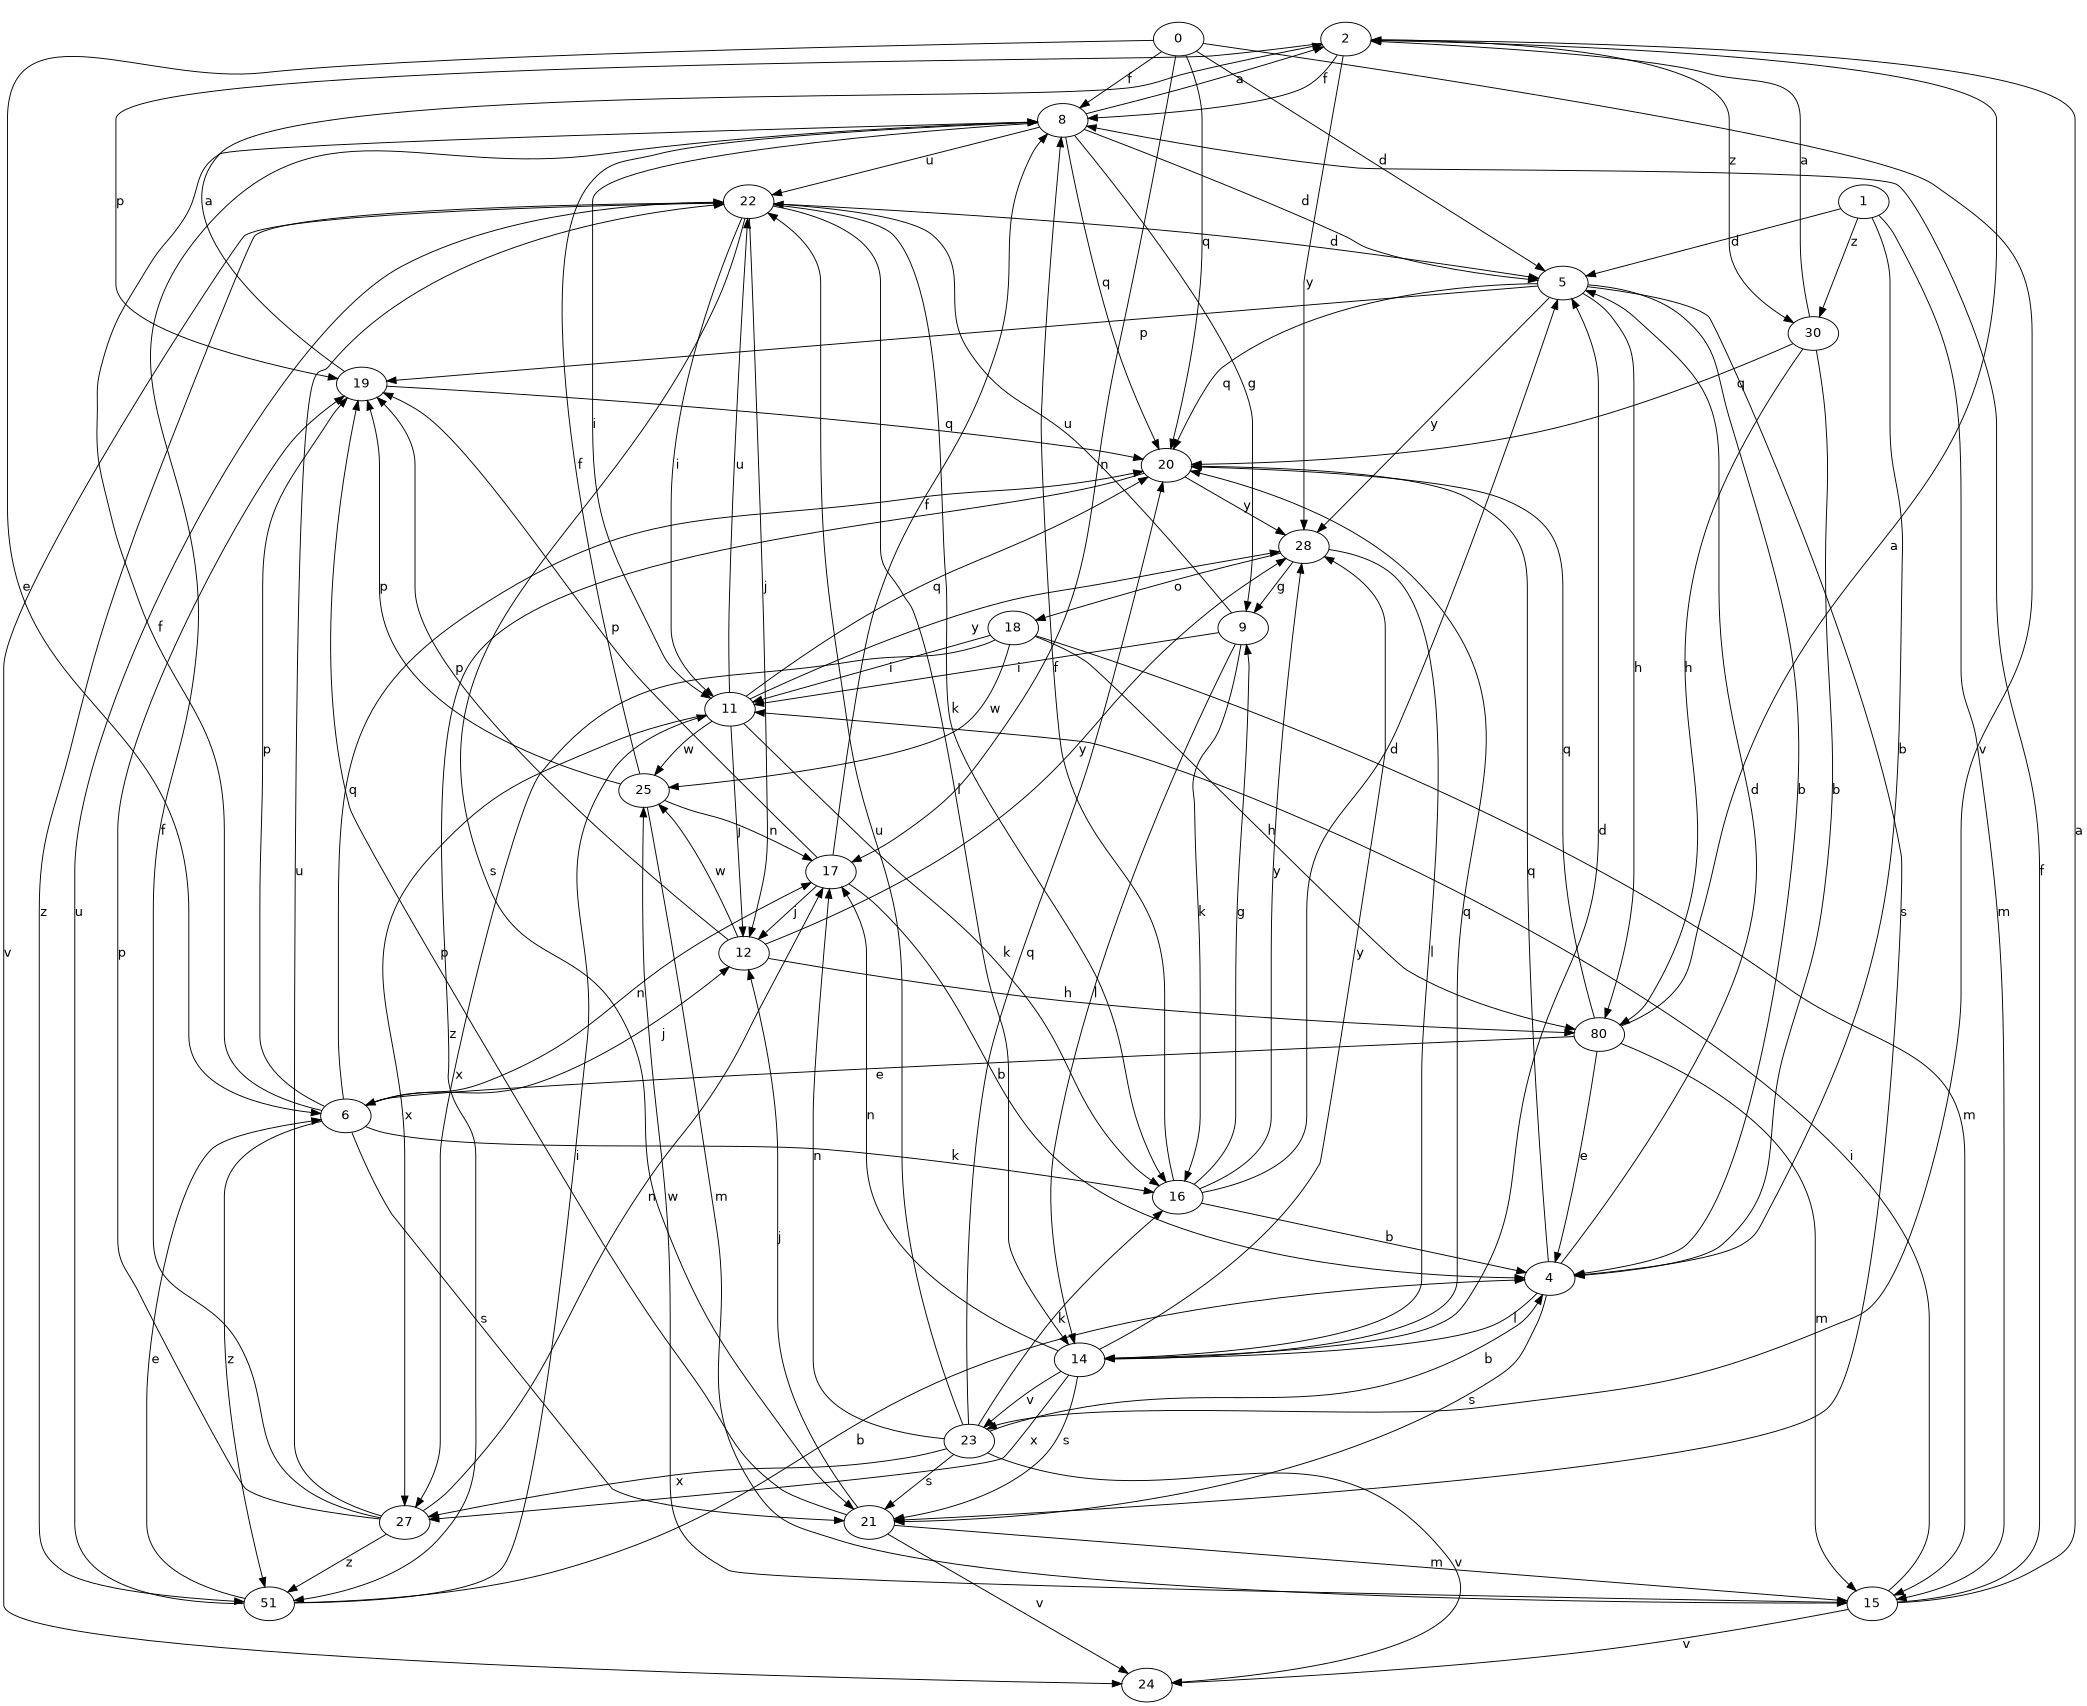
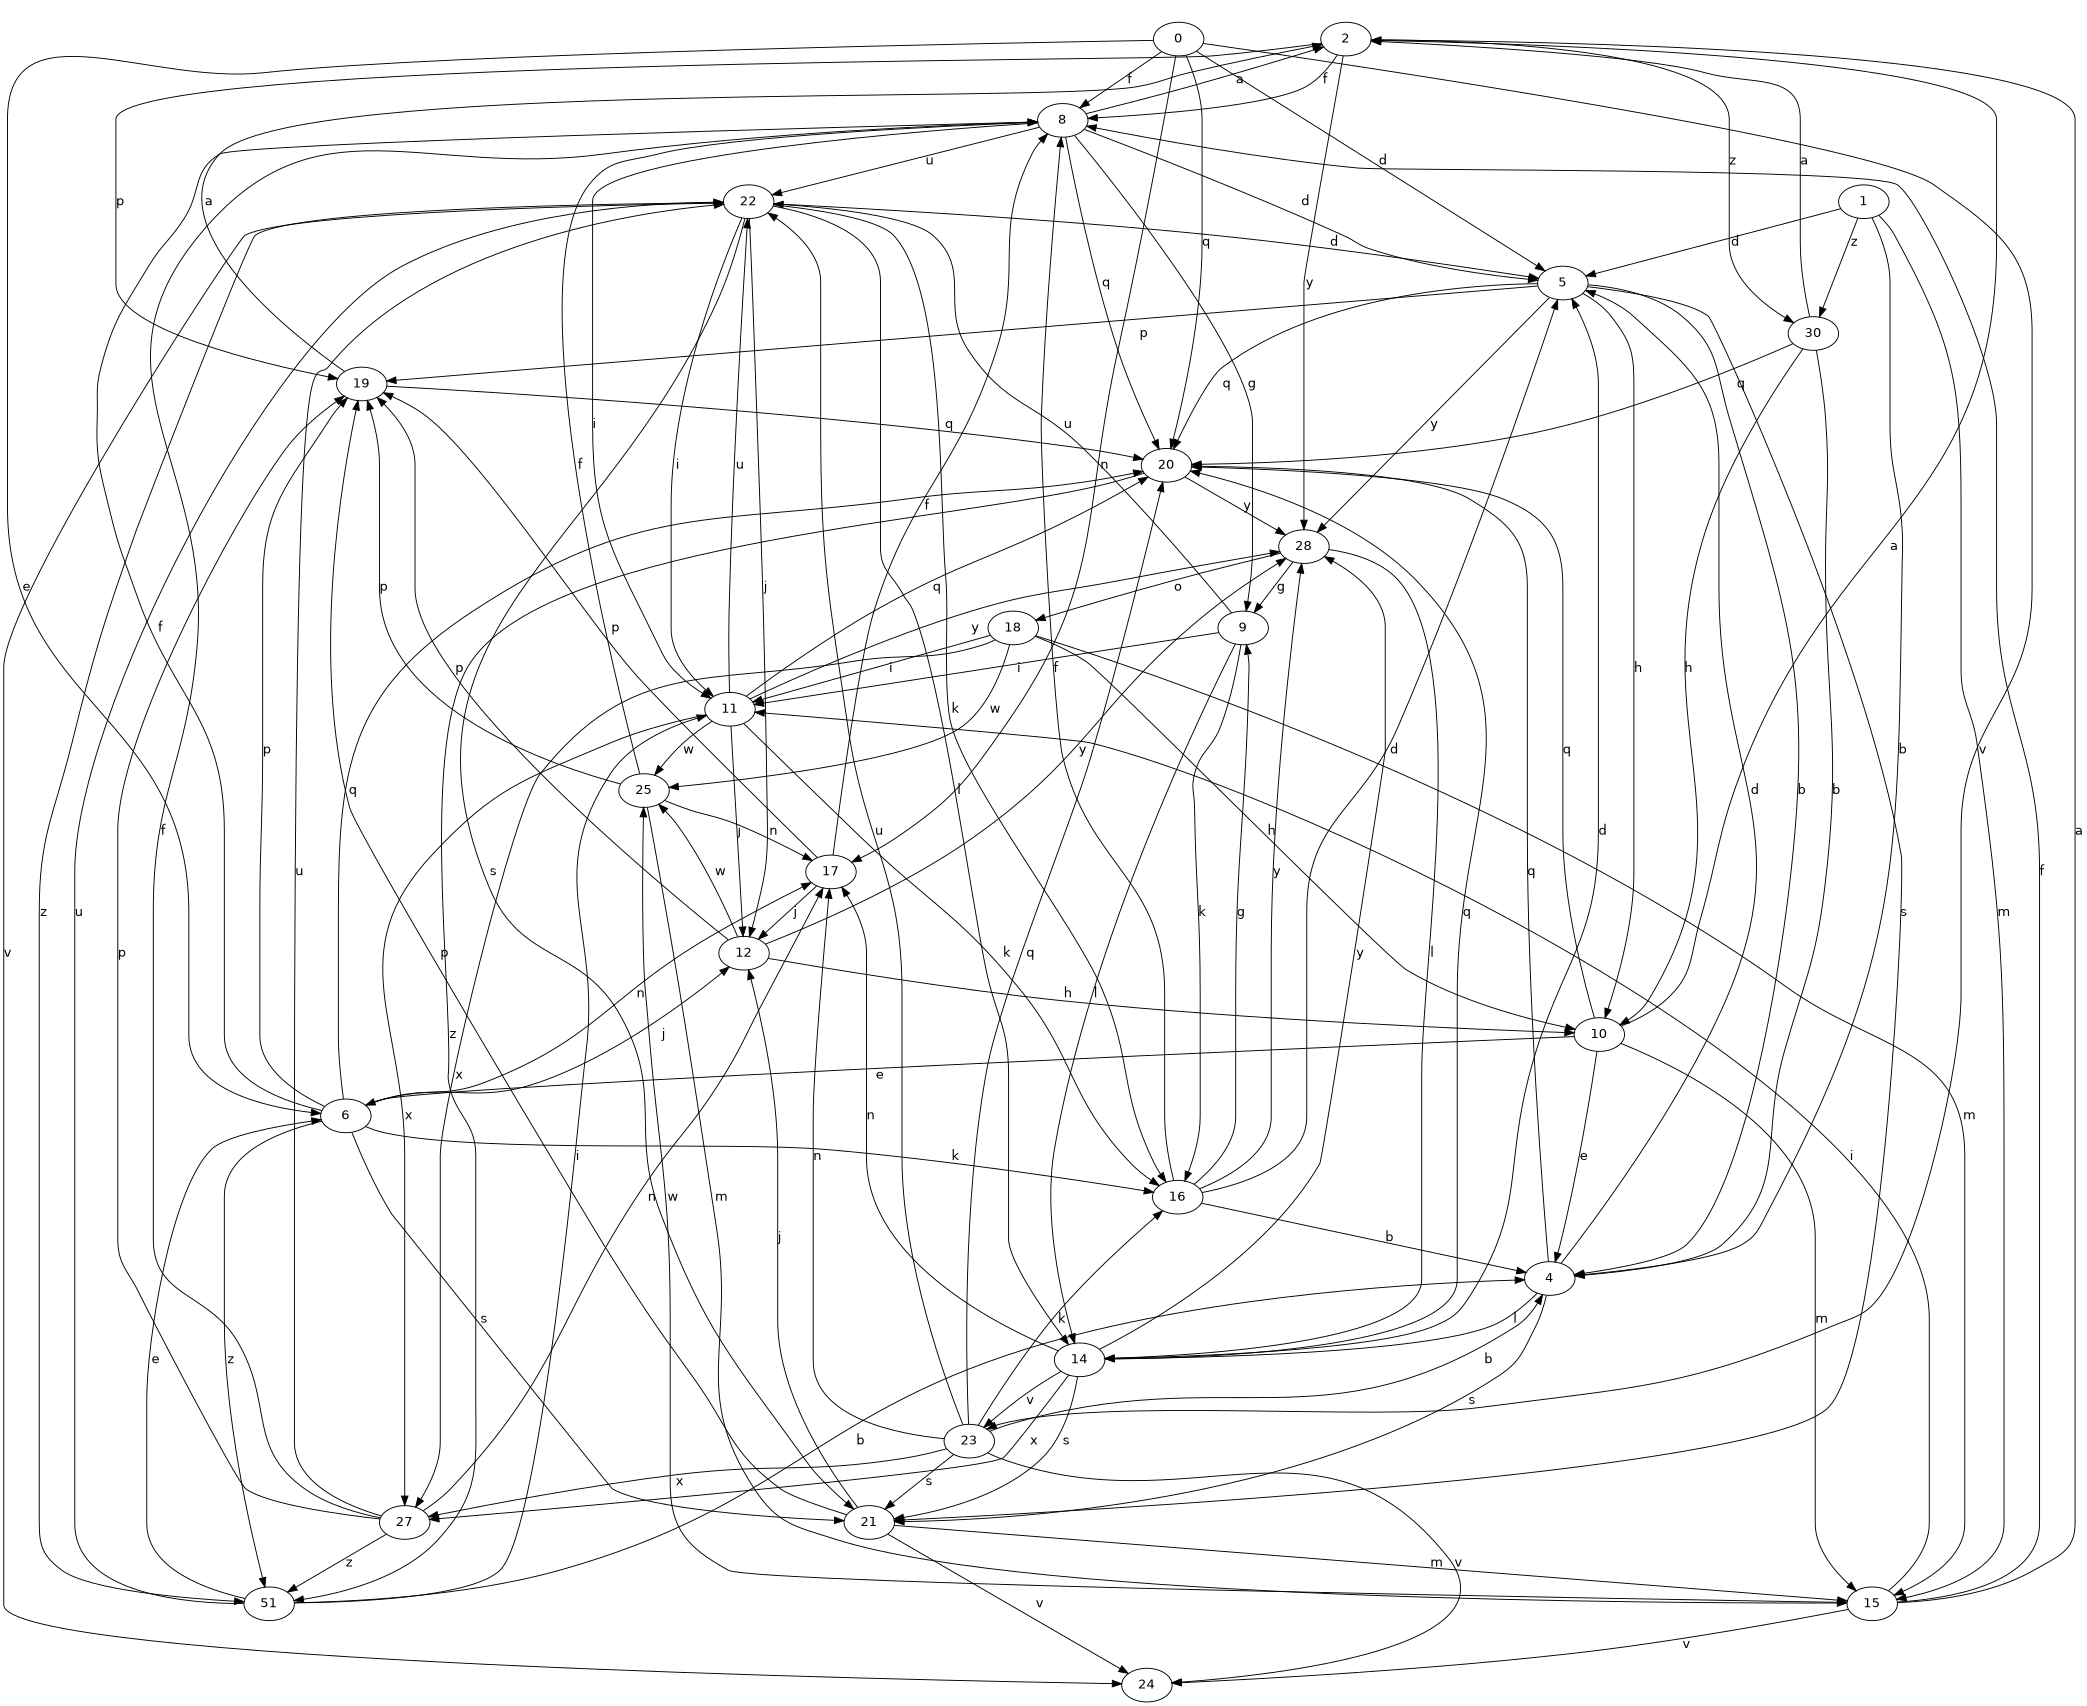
(1599, 1035) -> (1599, 1035)
(1112, 1197) -> none
